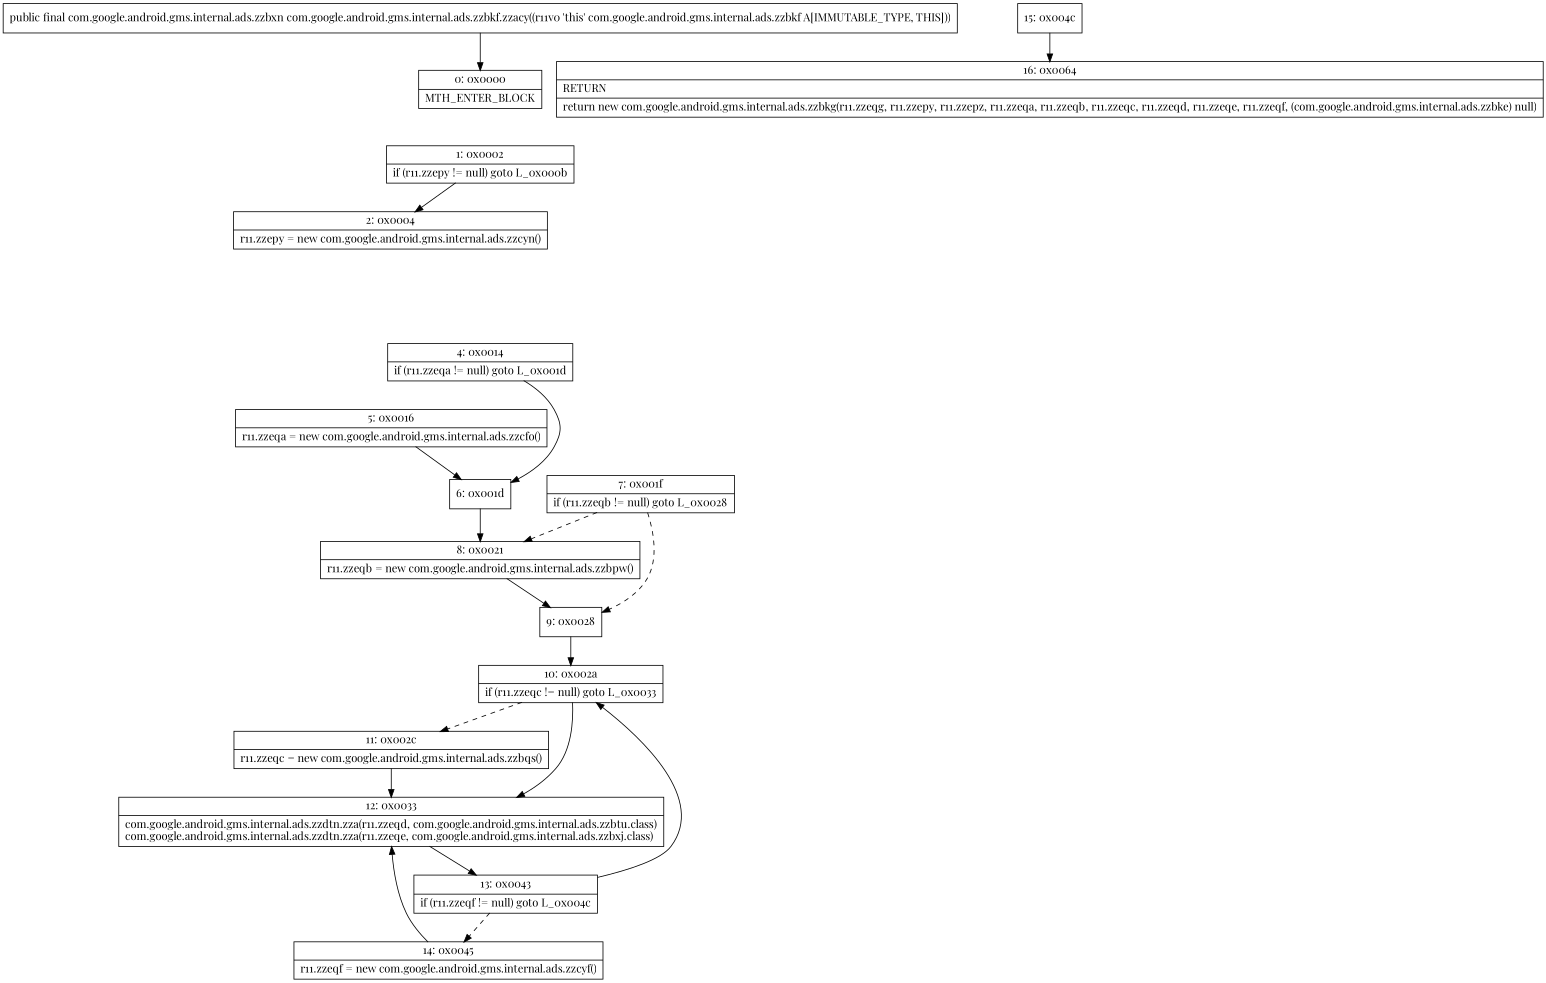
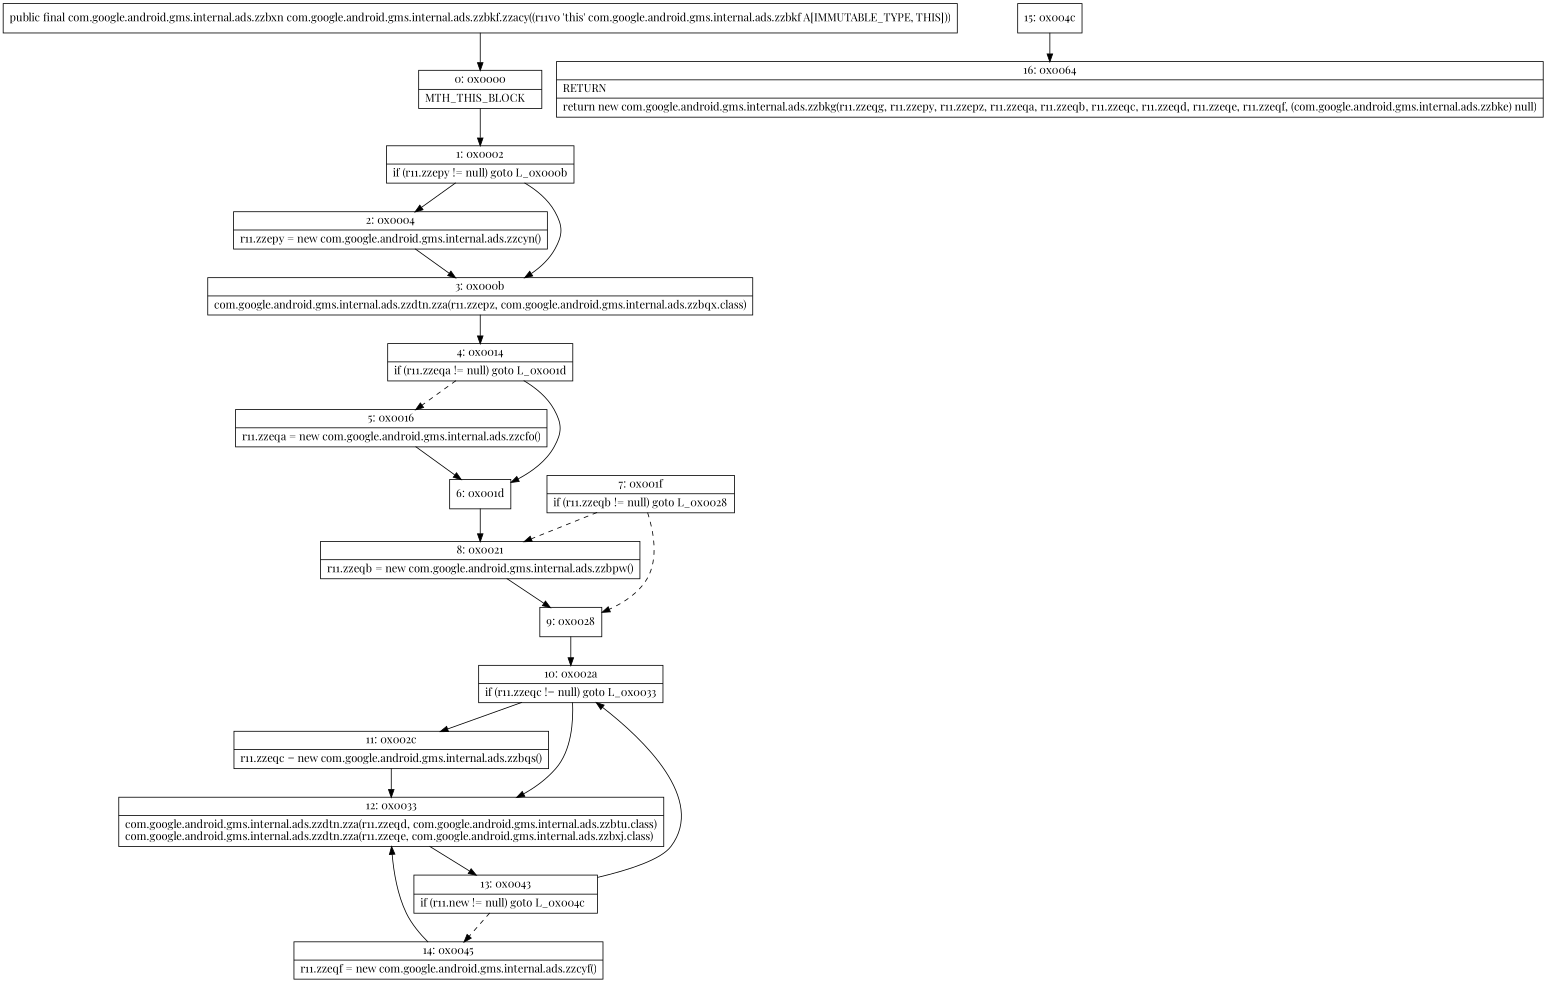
(480, 99) -> (475, 99)
none -> (480, 123)
none -> (480, 296)
none -> (439, 393)
(485, 716) -> (485, 716)
(506, 903) -> (503, 903)
